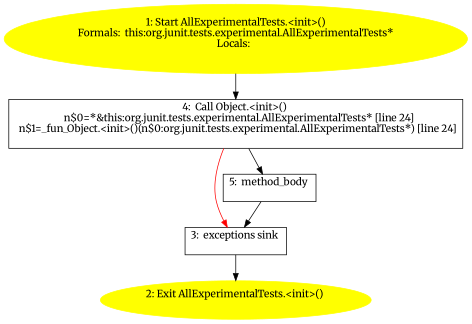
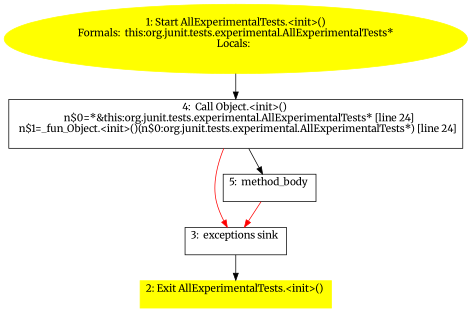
(255, 211) -> (255, 211)
(236, 300) -> (236, 294)
